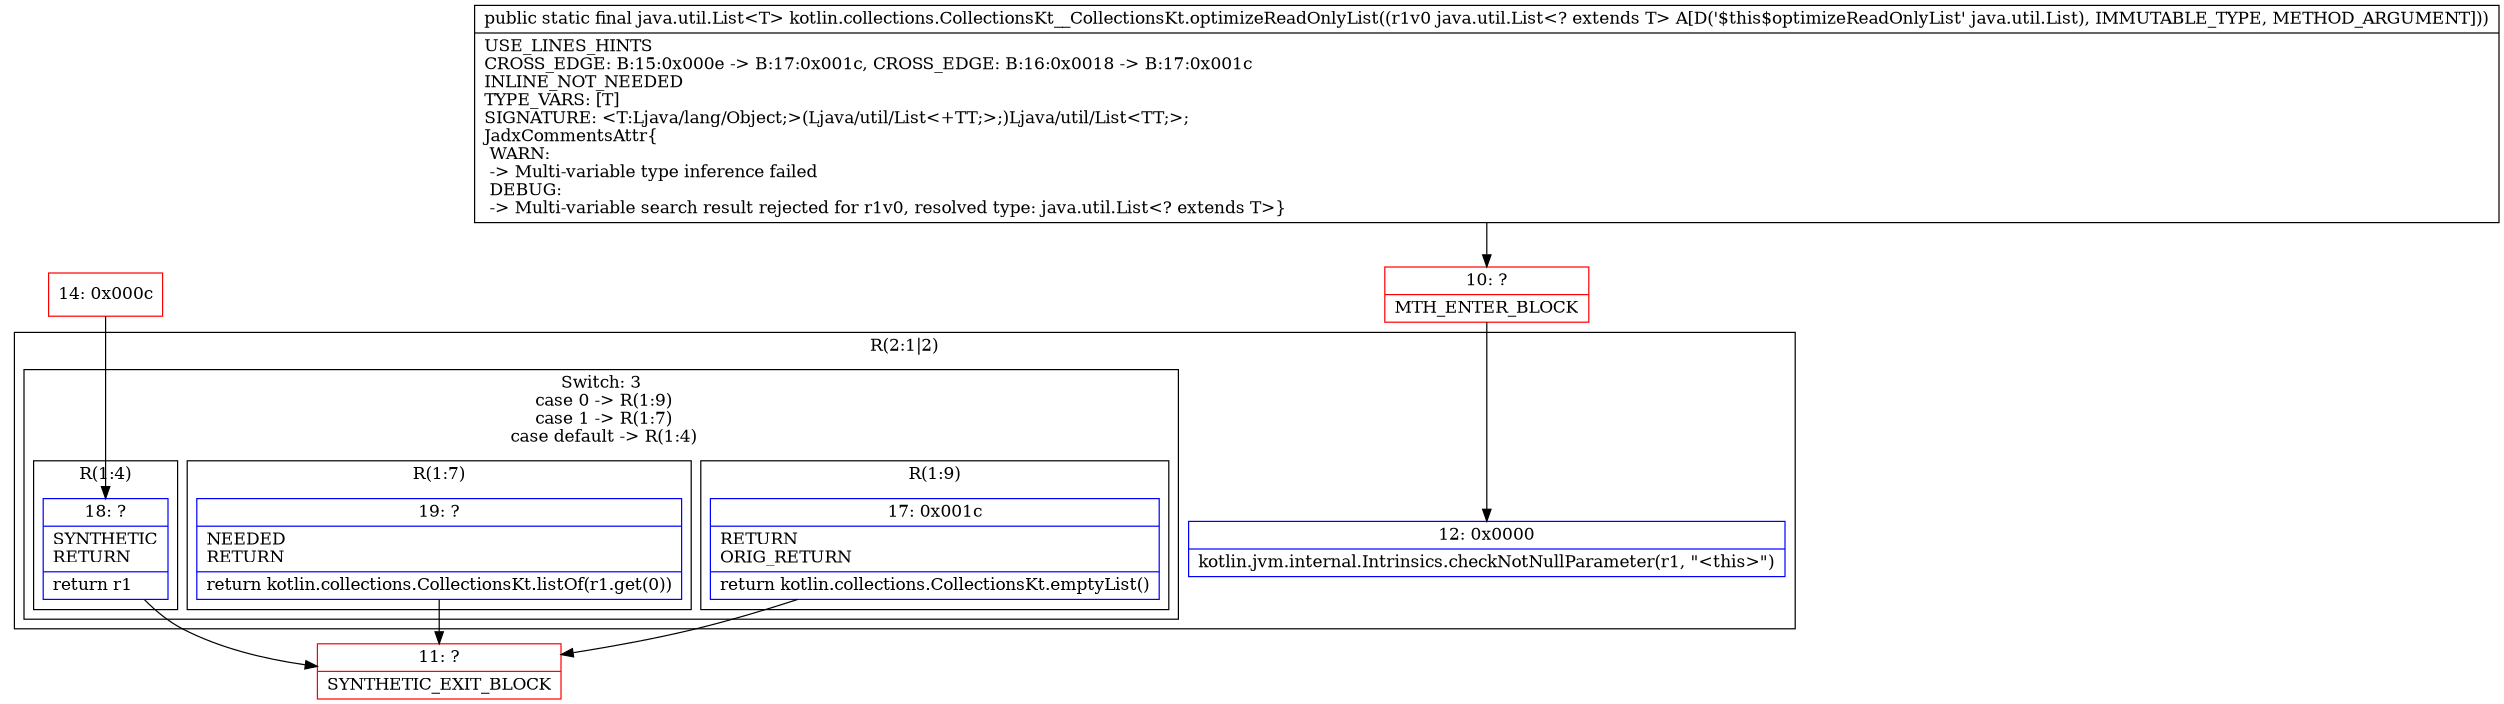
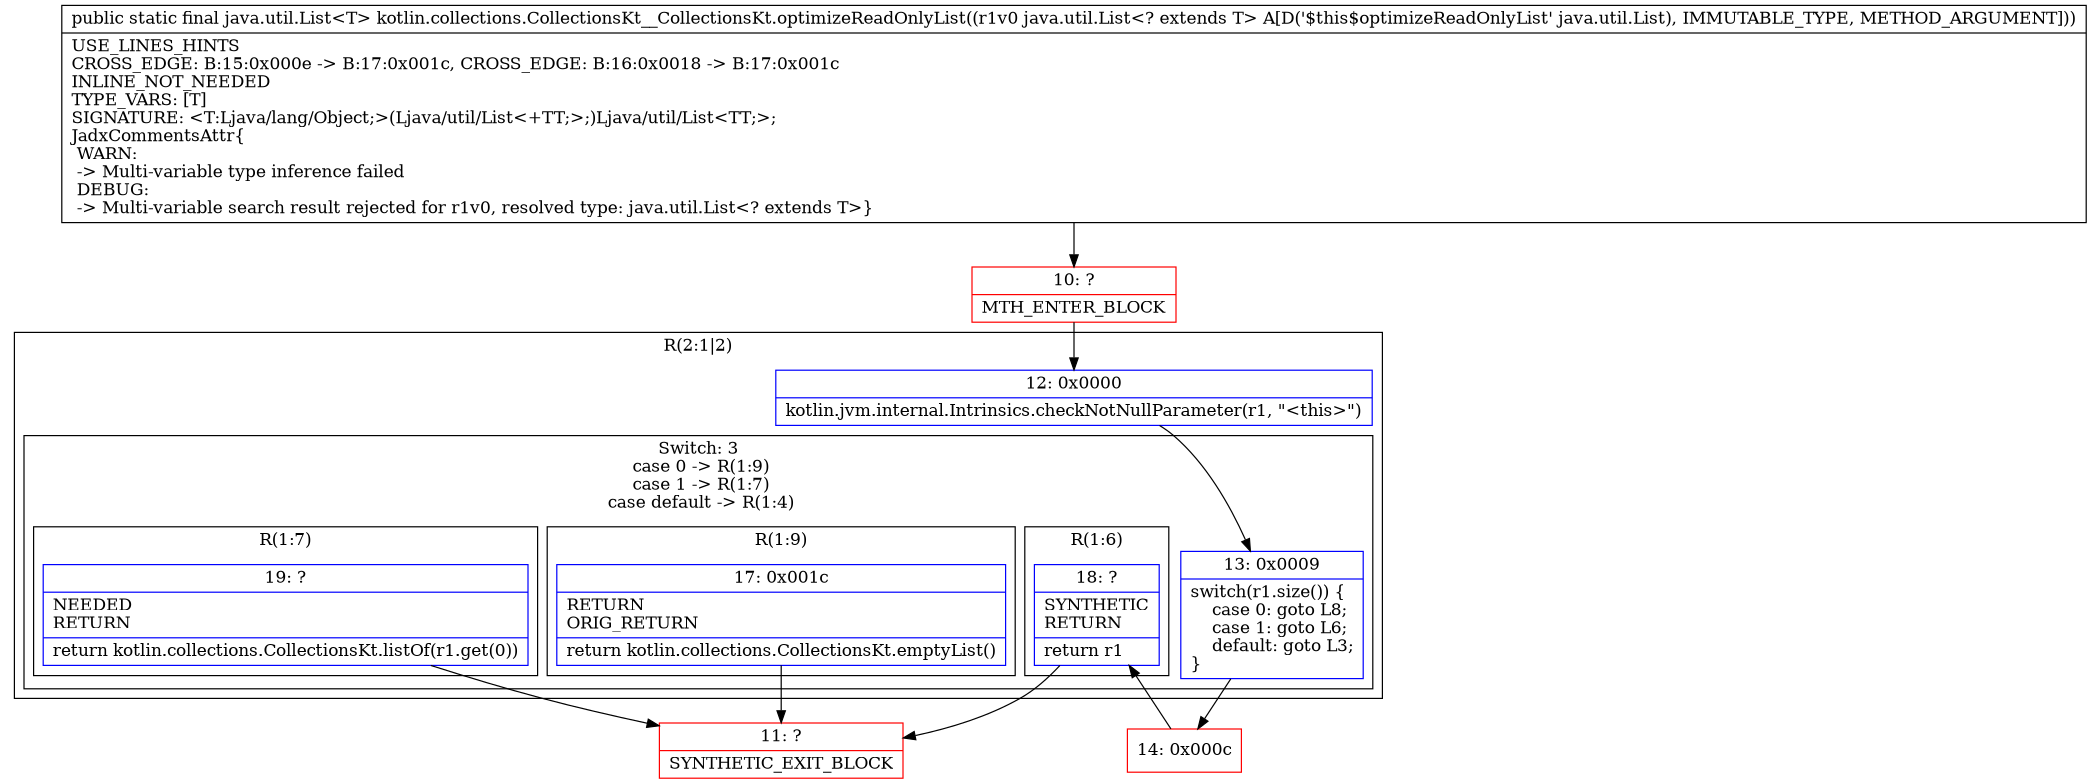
(106, 475) -> (1097, 541)
none -> (1272, 615)
